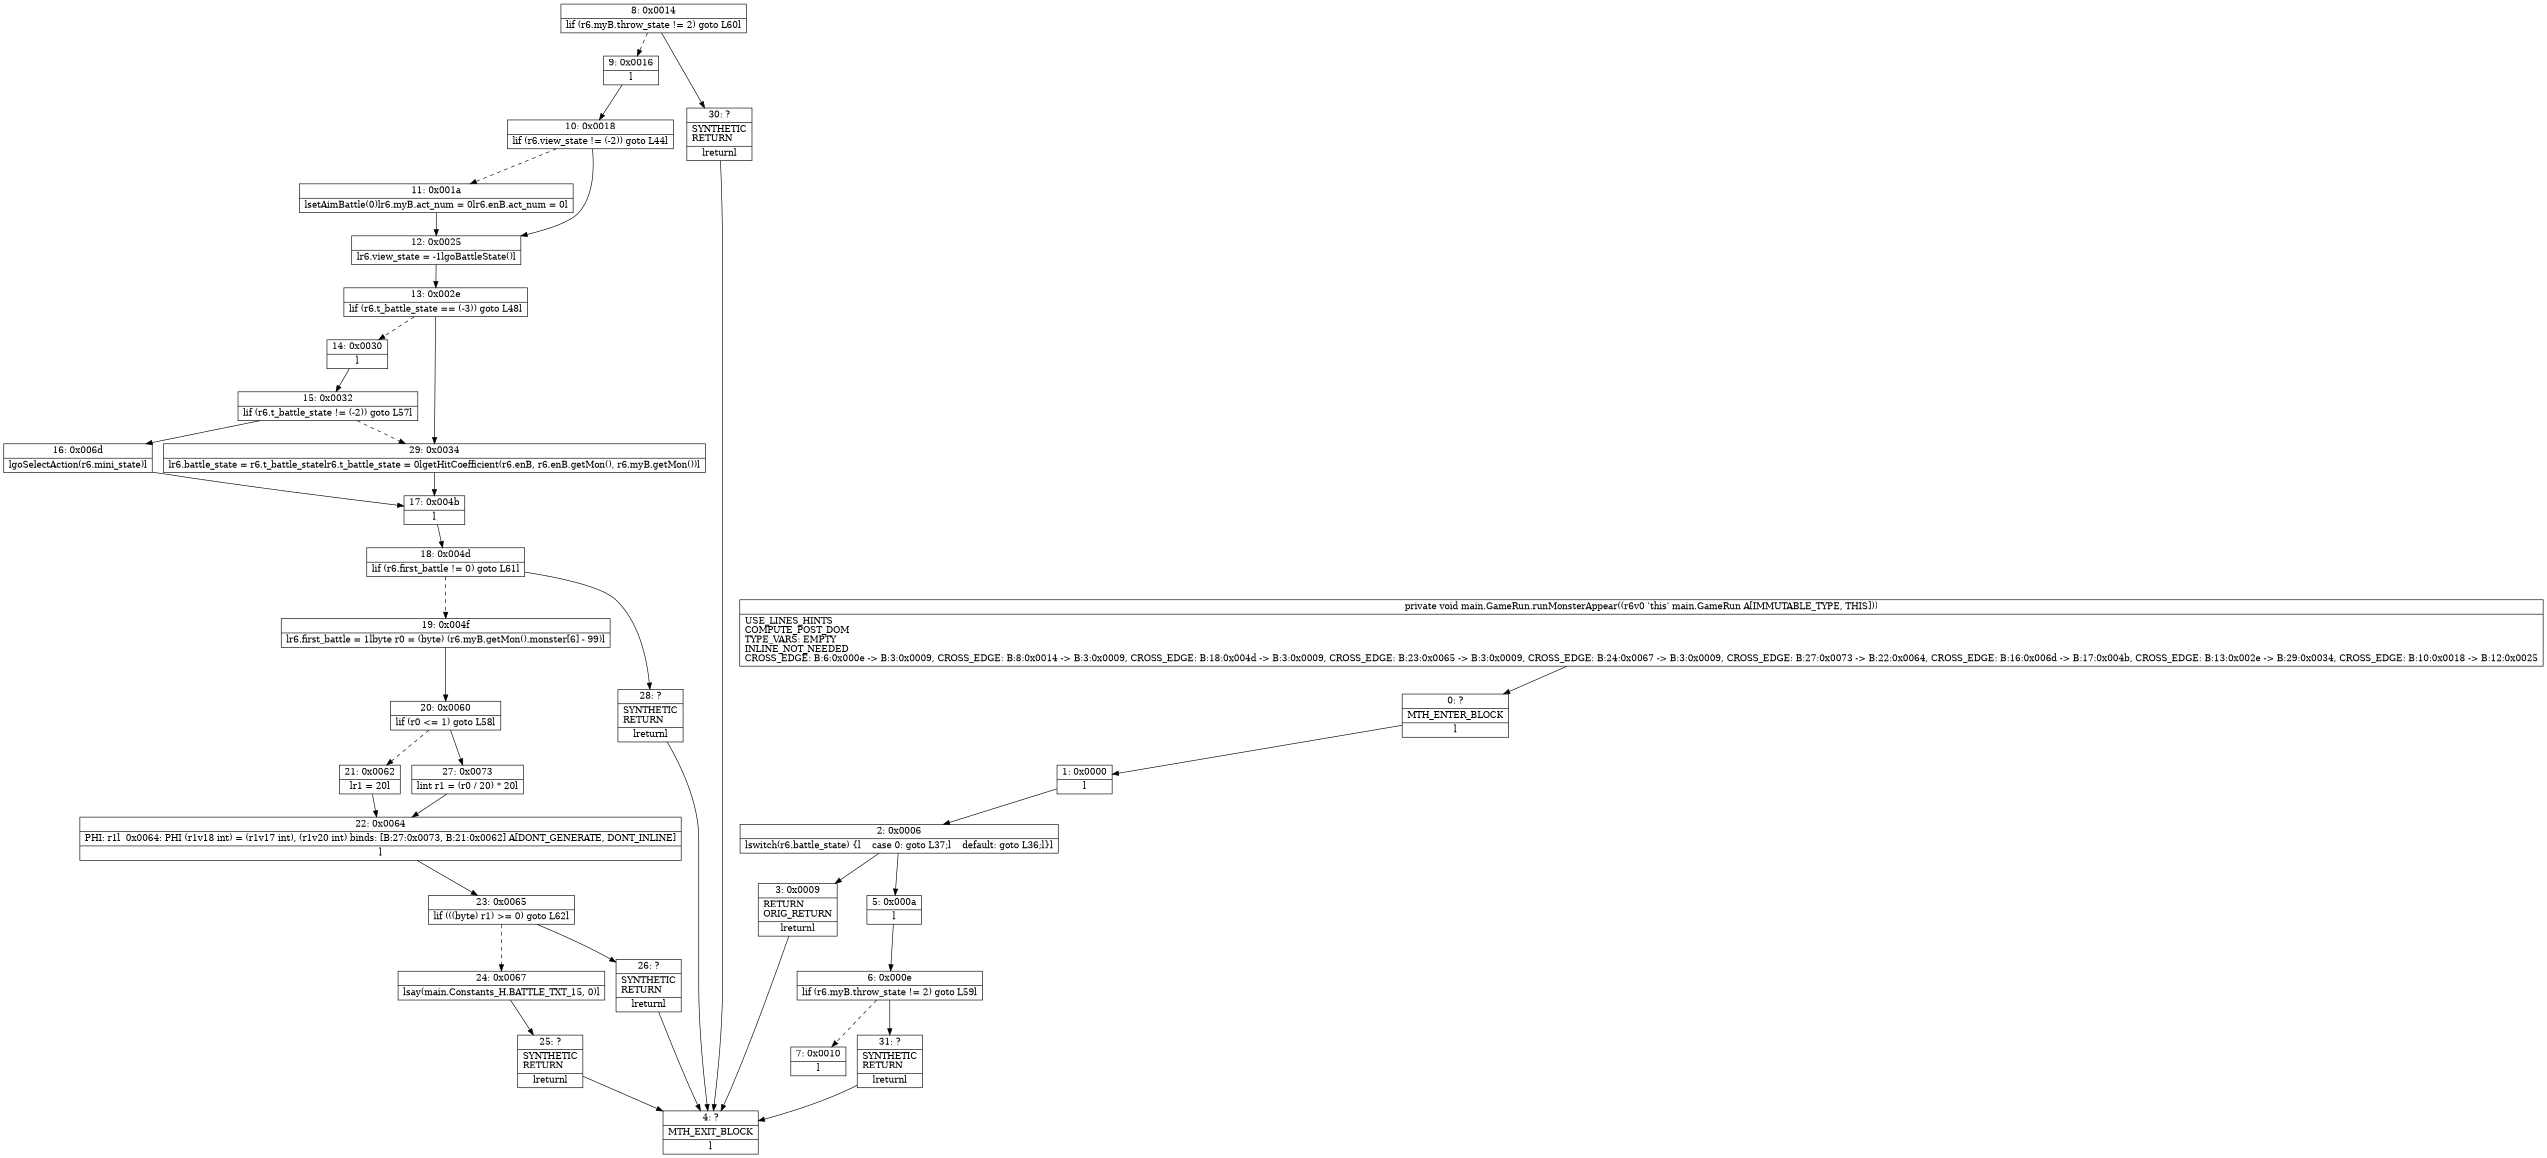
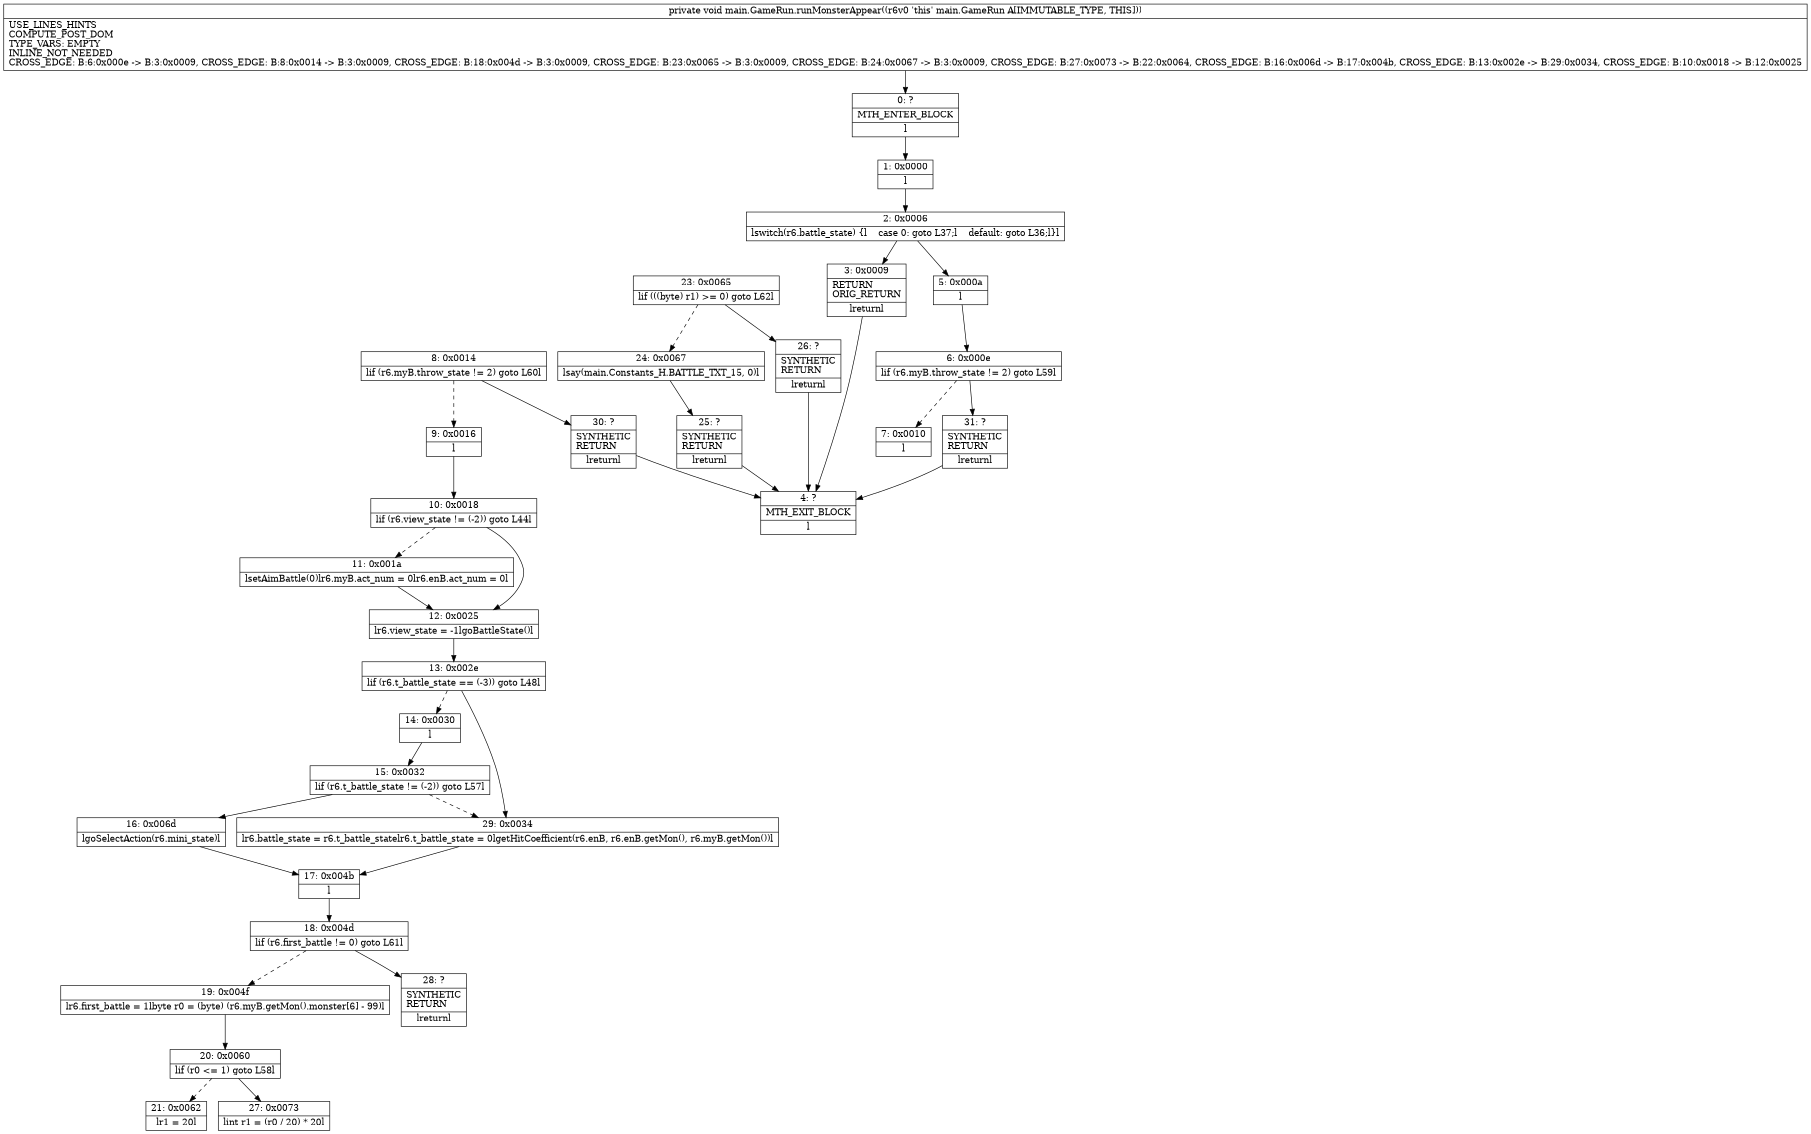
(381, 839) -> none
(699, 920) -> none
